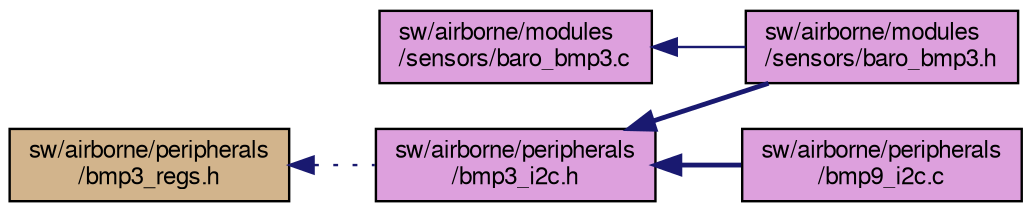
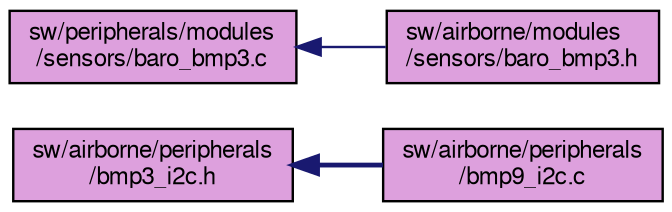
(516, 47) -> (153, 47)
(711, 102) -> none
(149, 165) -> none
